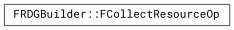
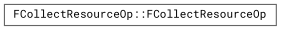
(117, 15) -> (140, 15)
